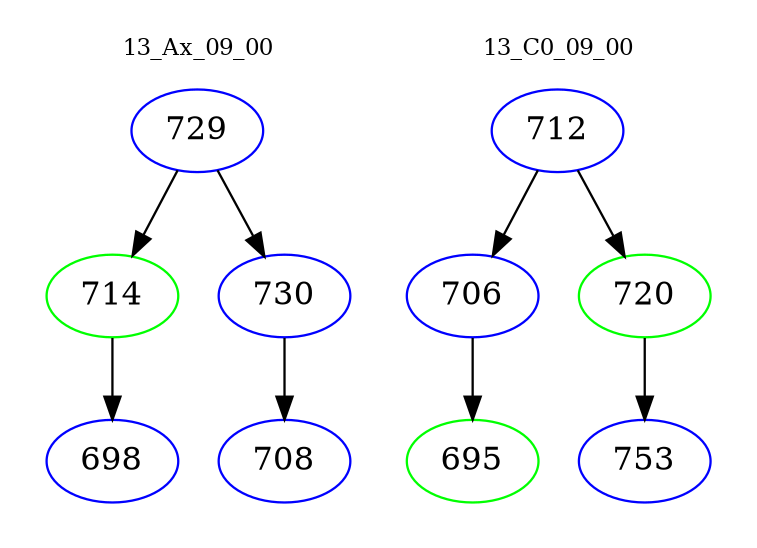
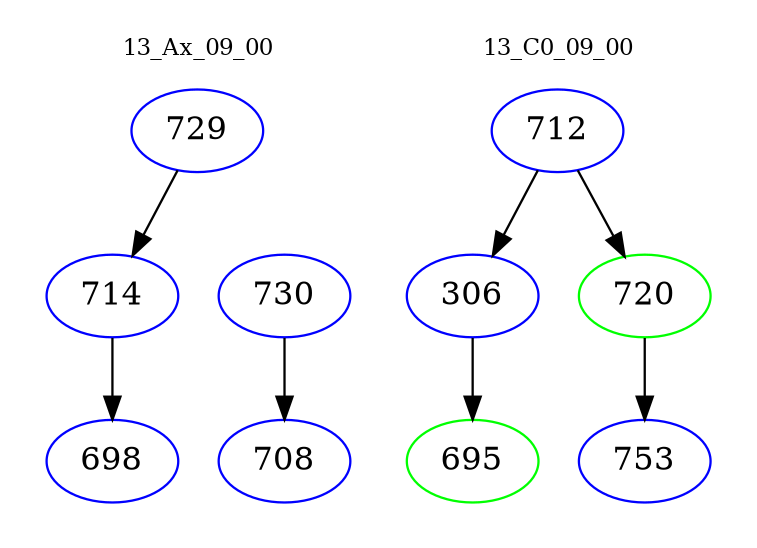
(235, 203) -> none
(112, 296) -> (112, 296)
(473, 296) -> (473, 296)
